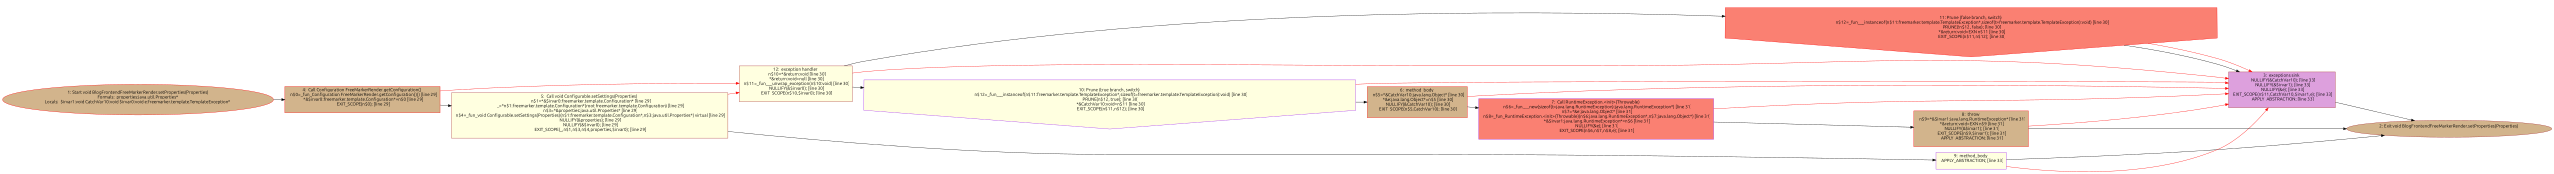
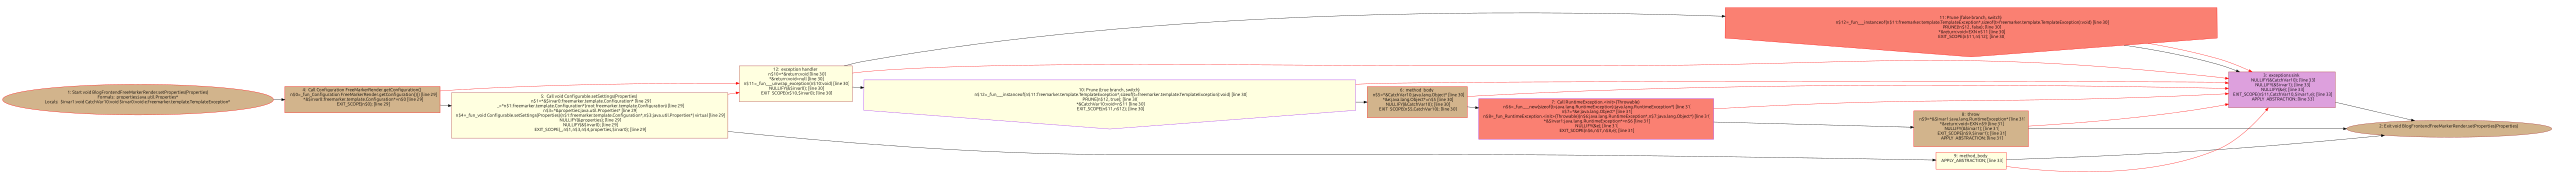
(1971, 161) -> (1971, 161)
